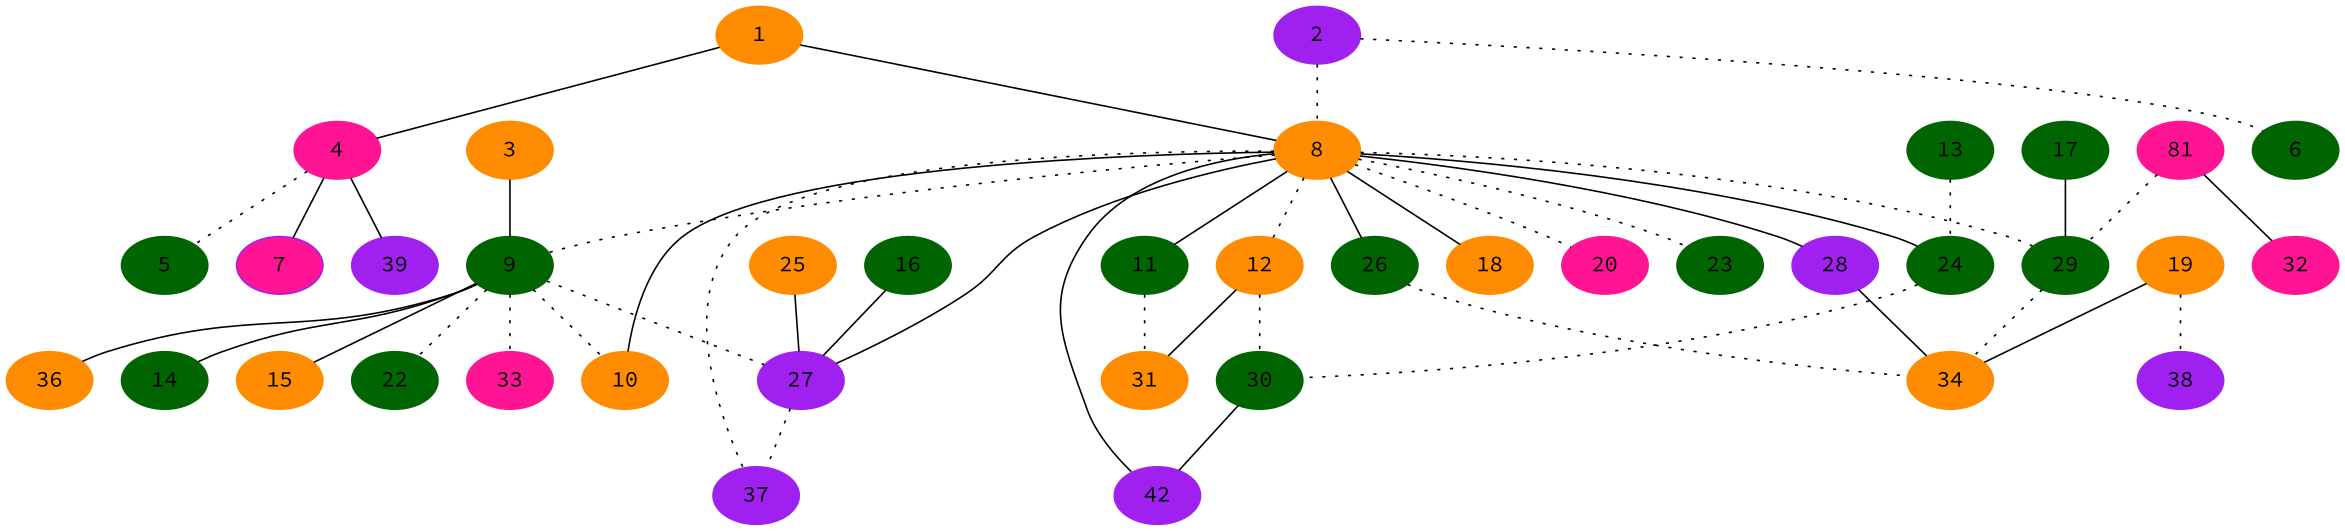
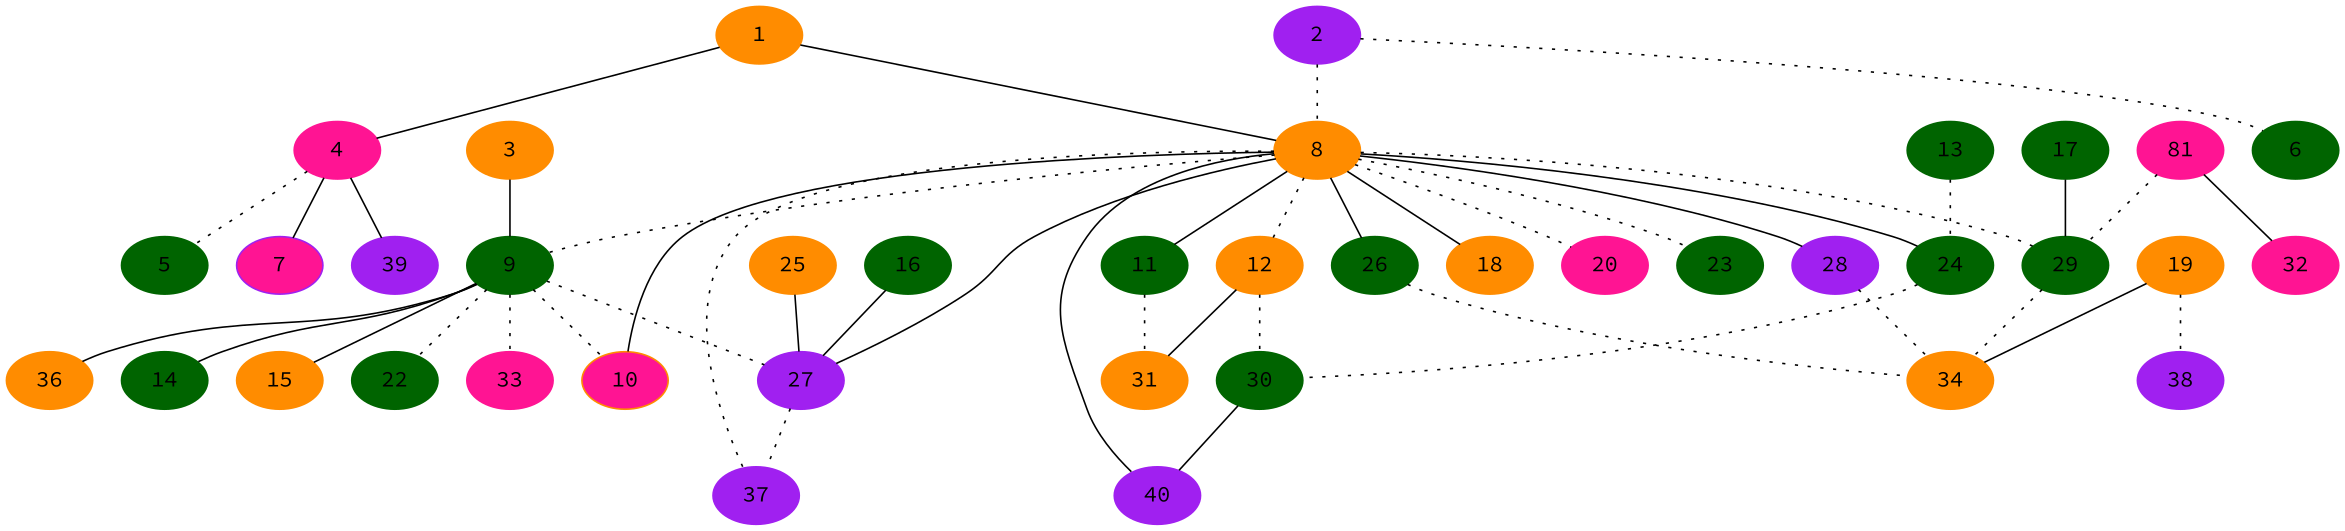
(1893, 323) -> (1893, 323)
(625, 380) -> (625, 380)
(1157, 496) -> (1157, 496)
